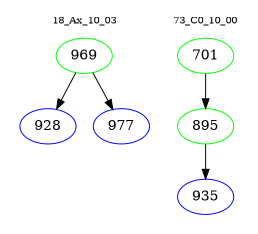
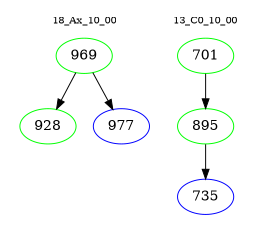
(85, 21) -> (85, 21)
(206, 21) -> (206, 21)
(48, 126) -> (48, 126)
(206, 197) -> (206, 197)
